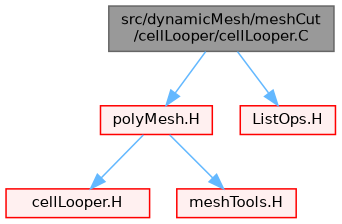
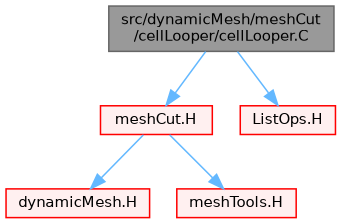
(156, 120) -> (156, 120)
(78, 203) -> (78, 203)
